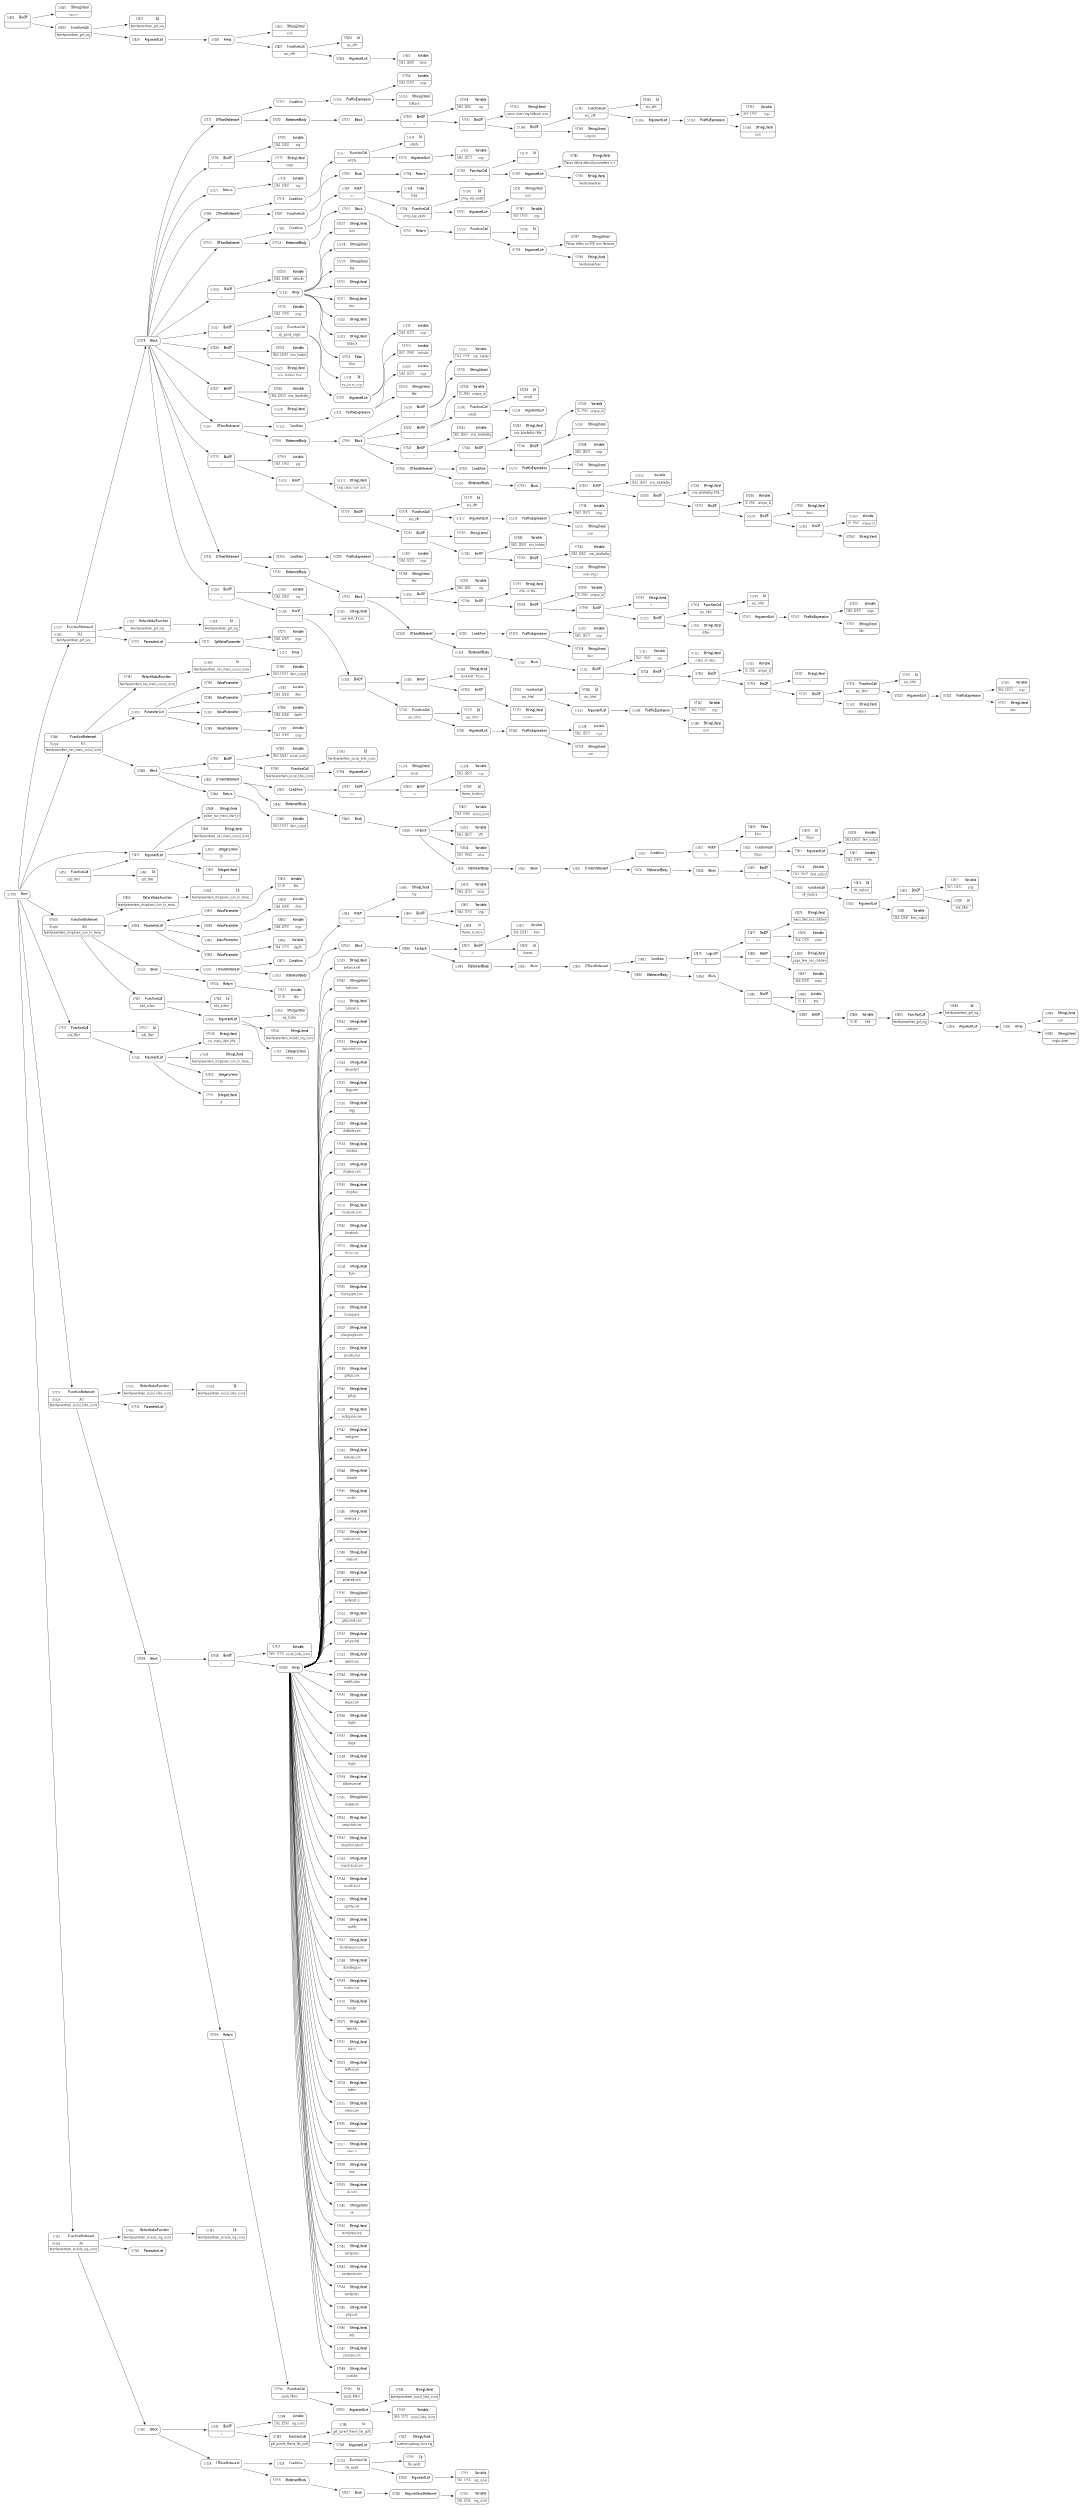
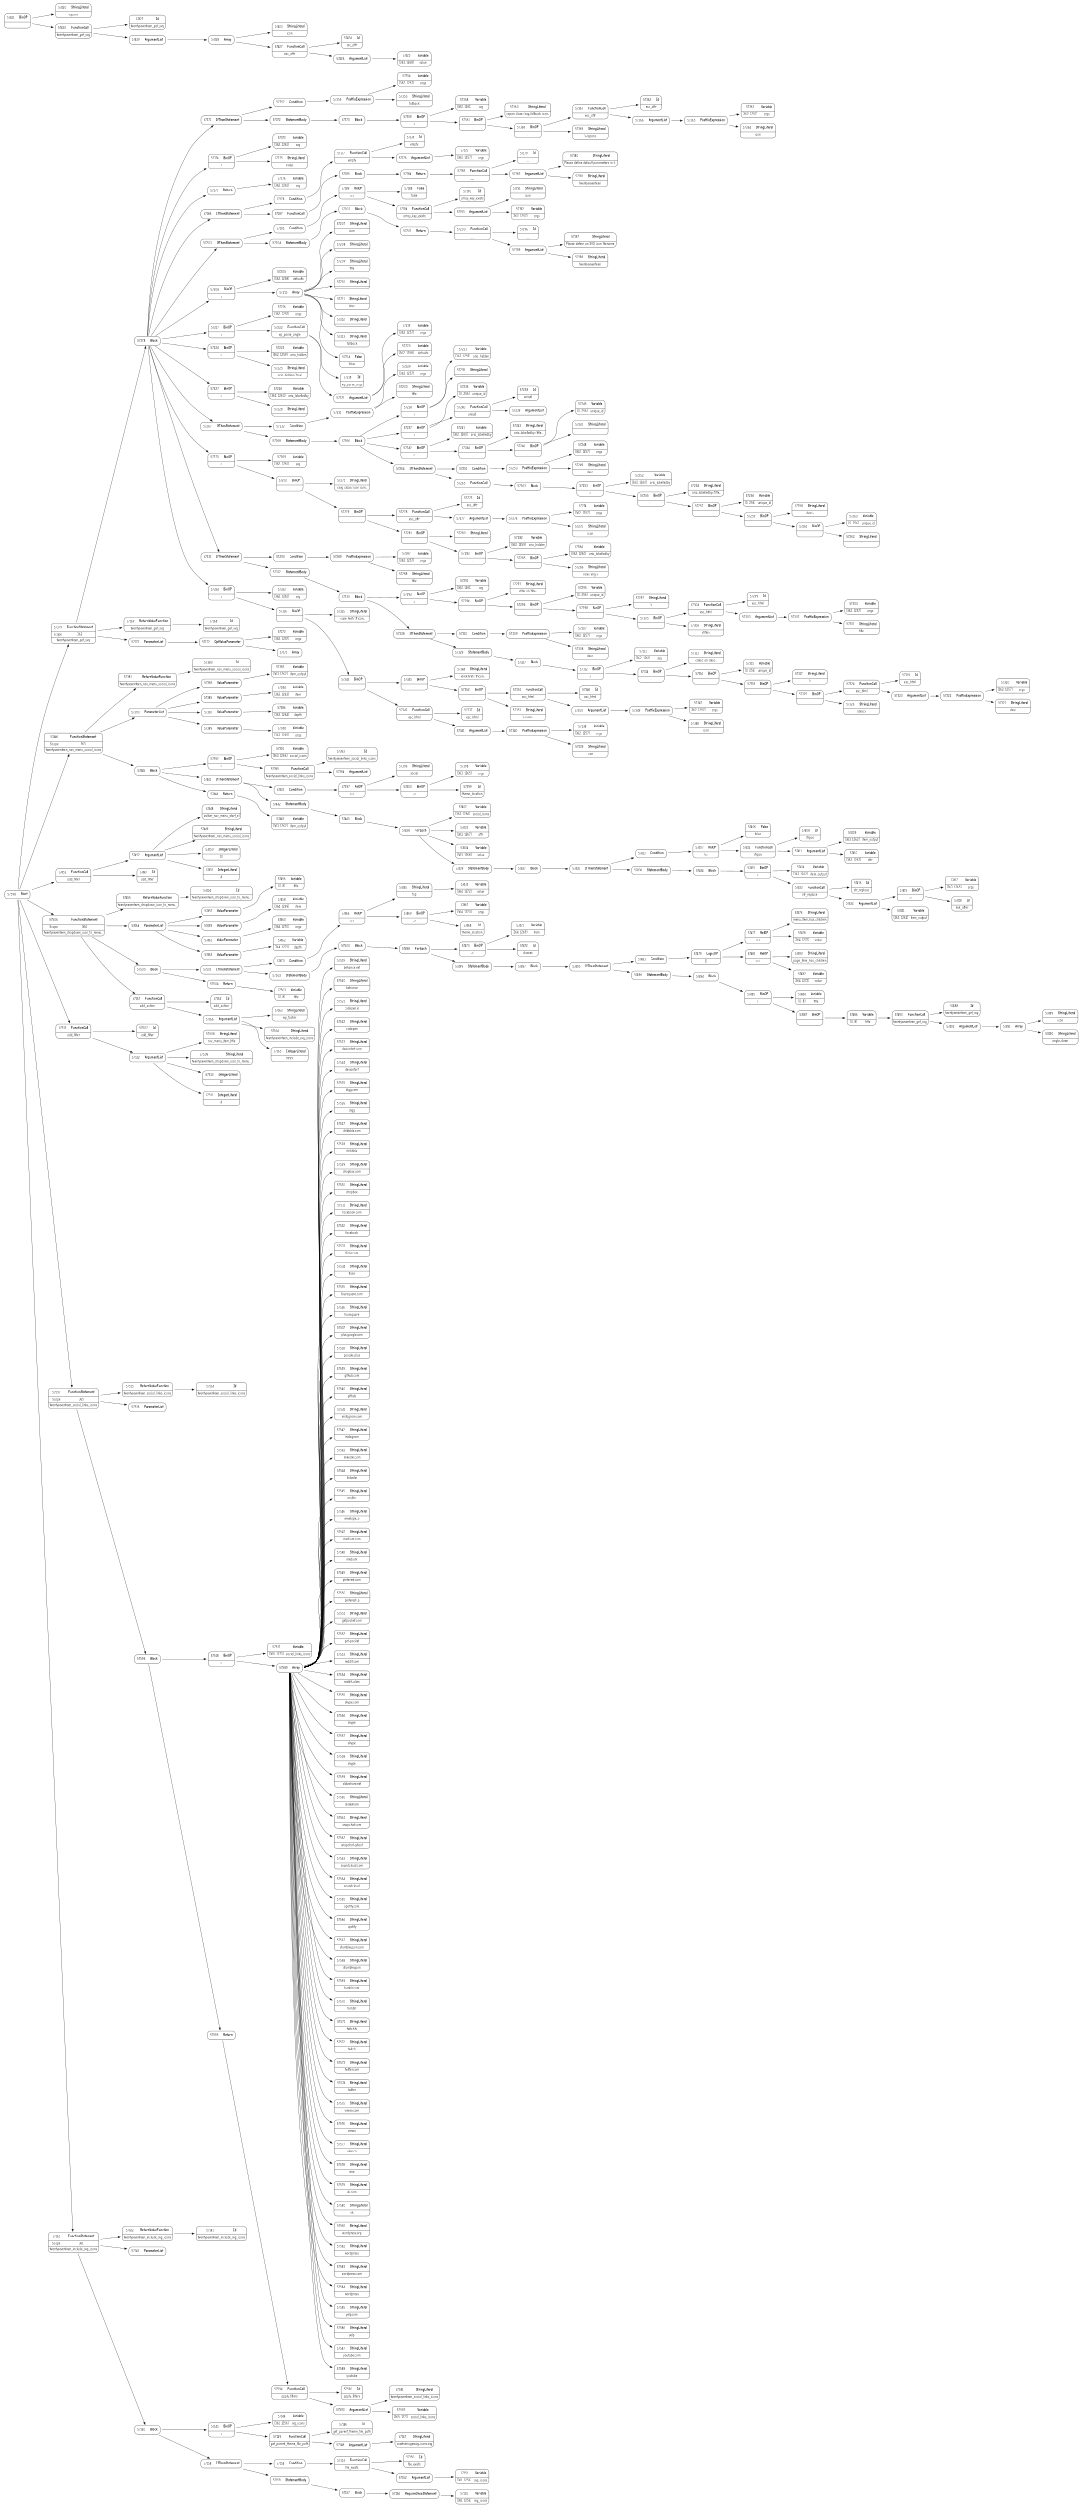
(479, 483) -> (479, 483)
none -> (497, 693)
(66, 856) -> (42, 886)
(185, 917) -> (184, 920)
